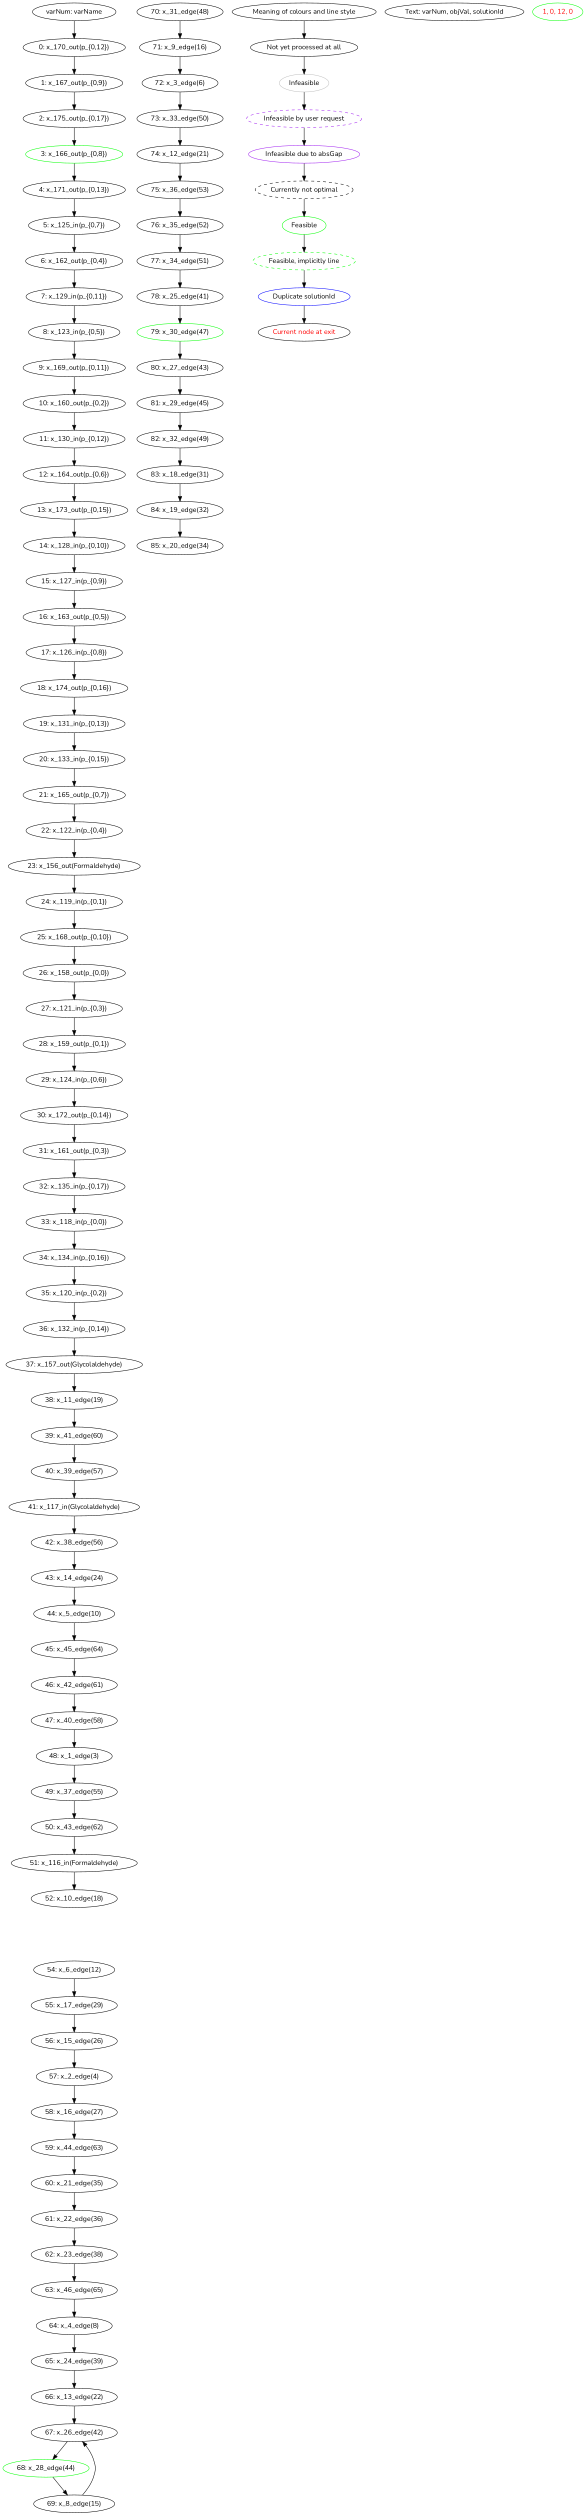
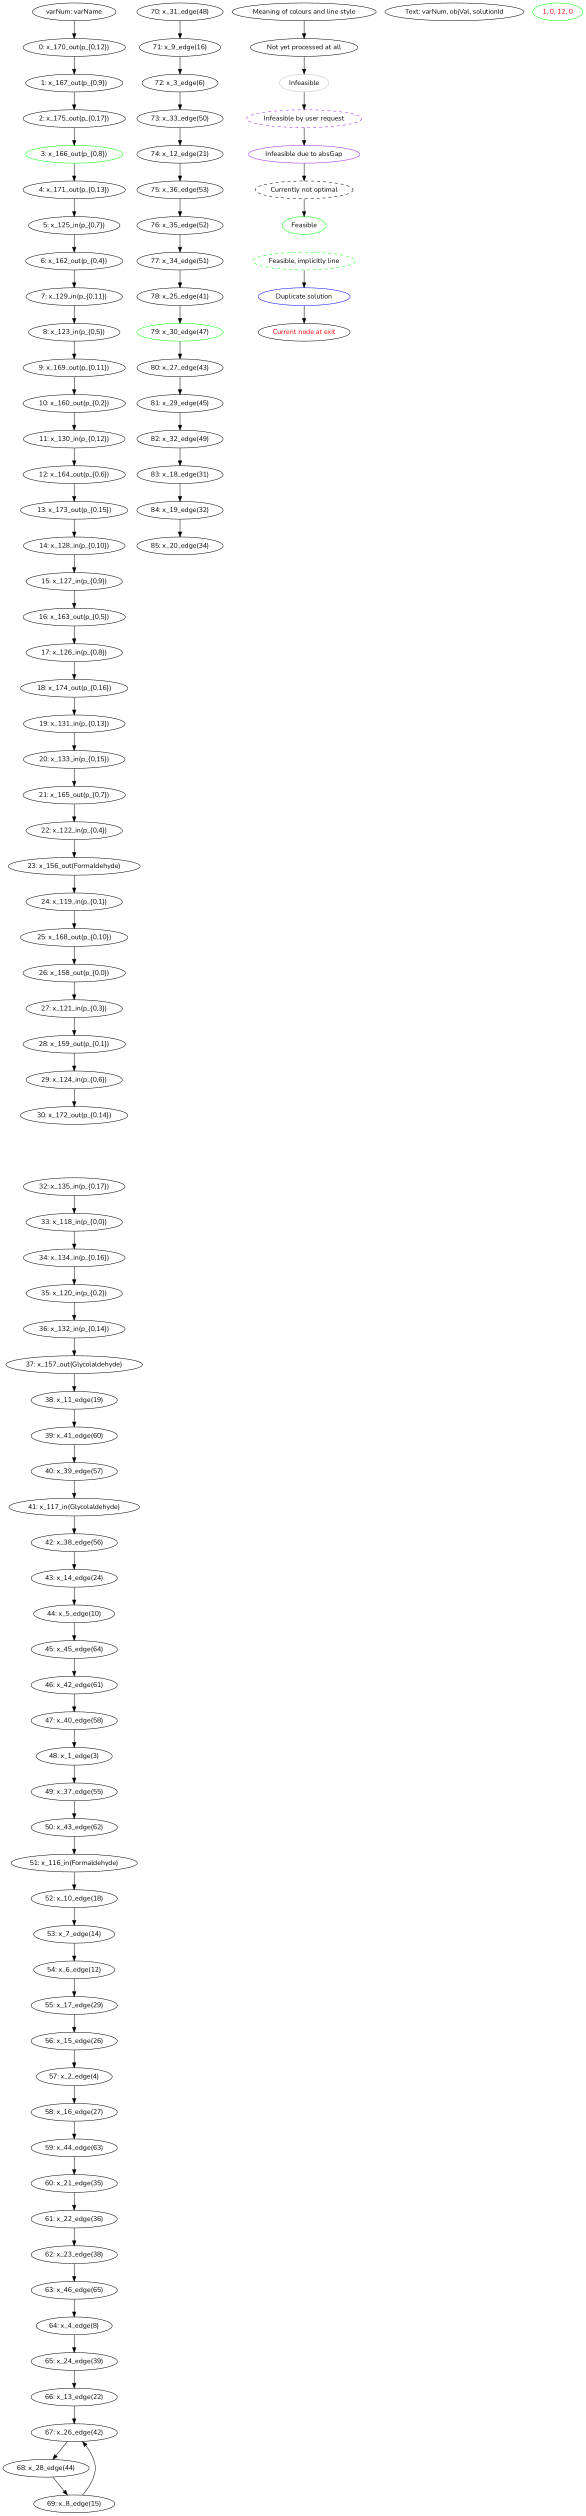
(304, 241) -> none
(304, 297) -> (304, 297)
(74, 1151) -> none
none -> (74, 1934)
(46, 2468) -> (46, 2468)
